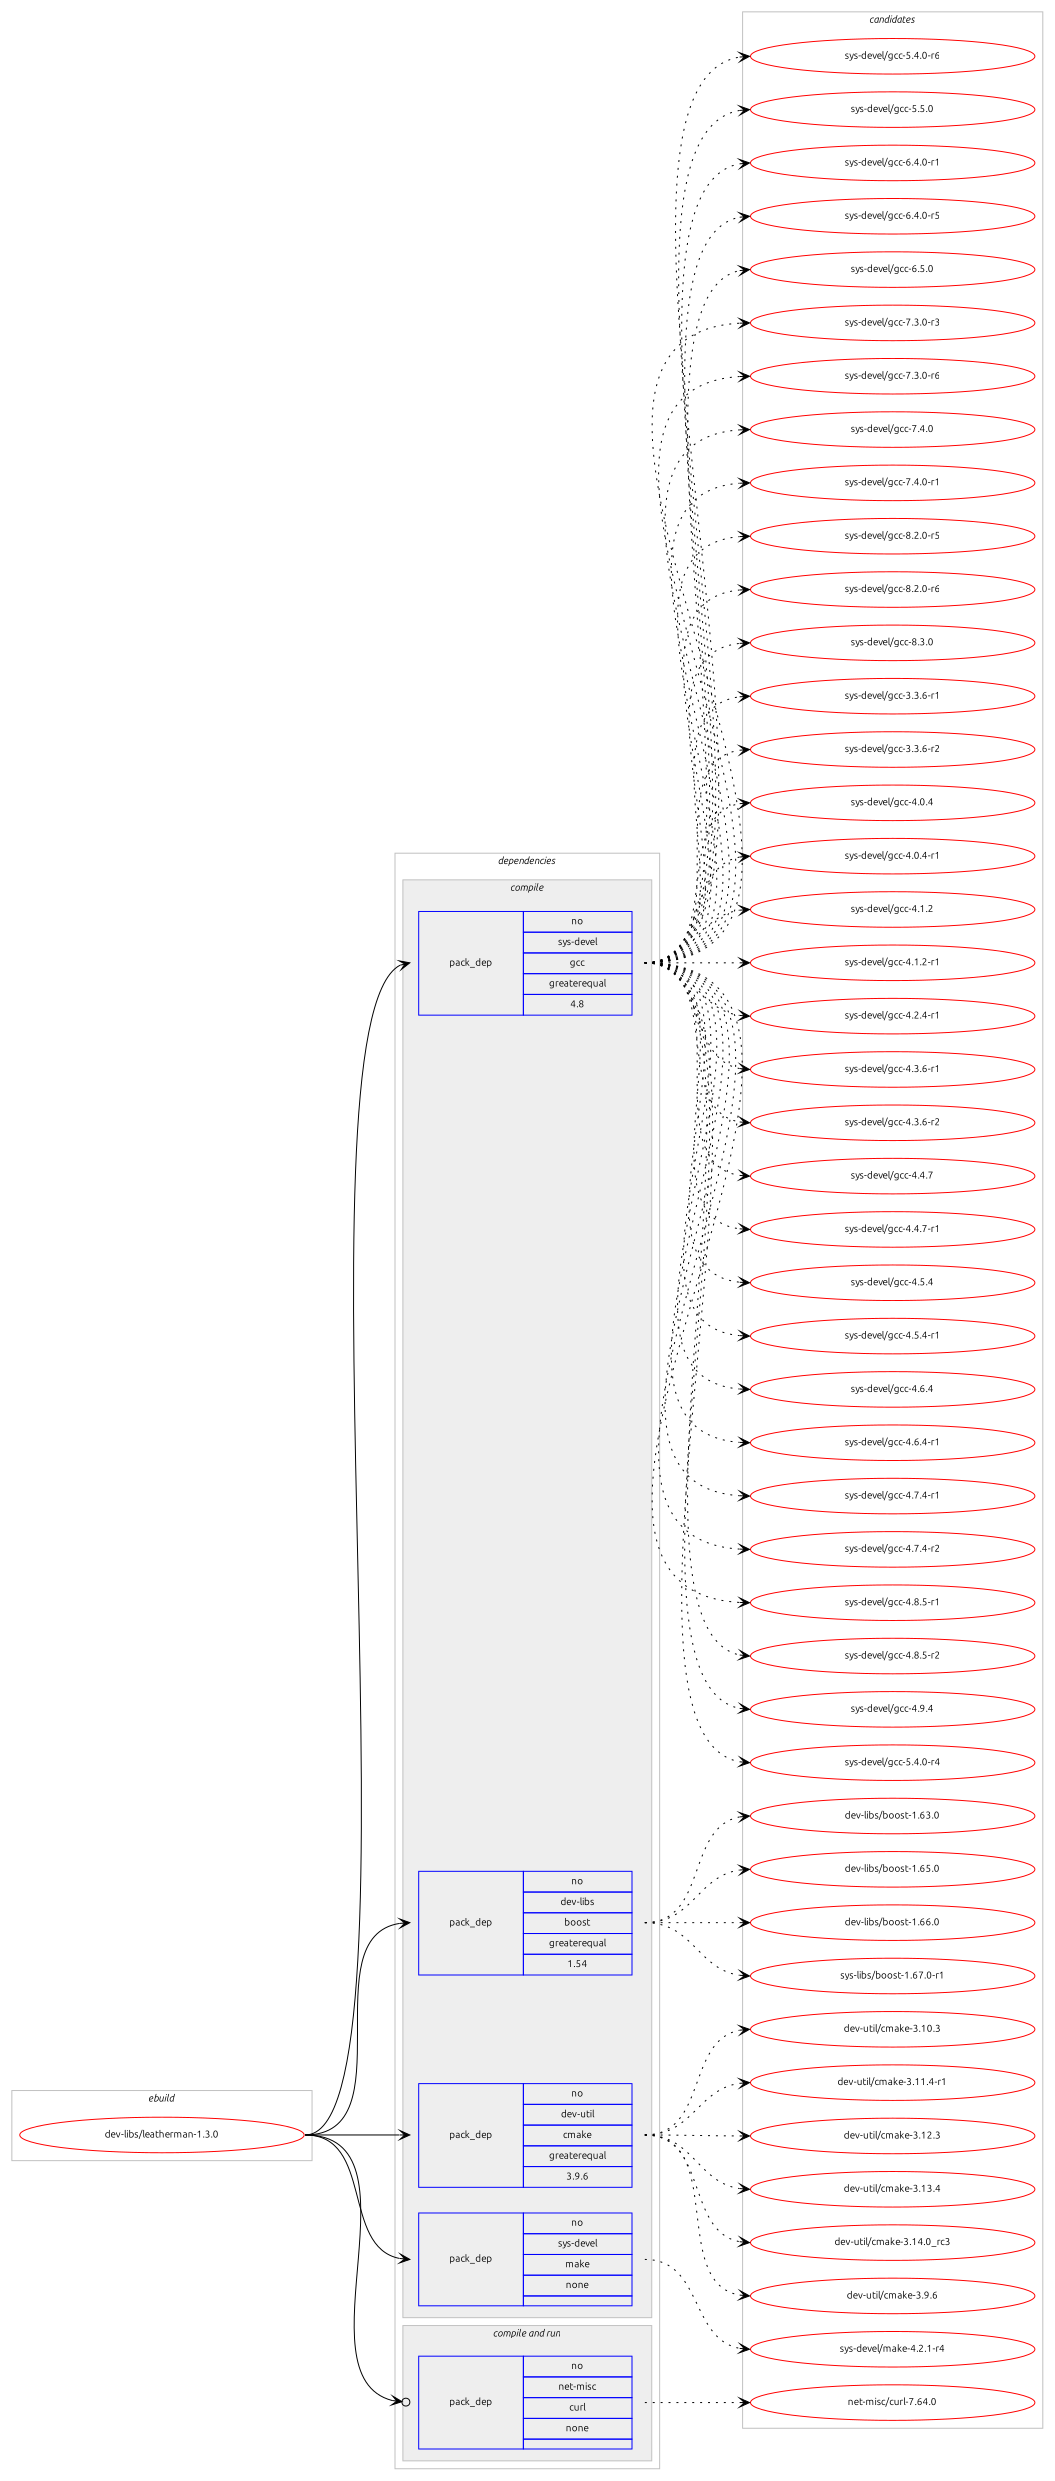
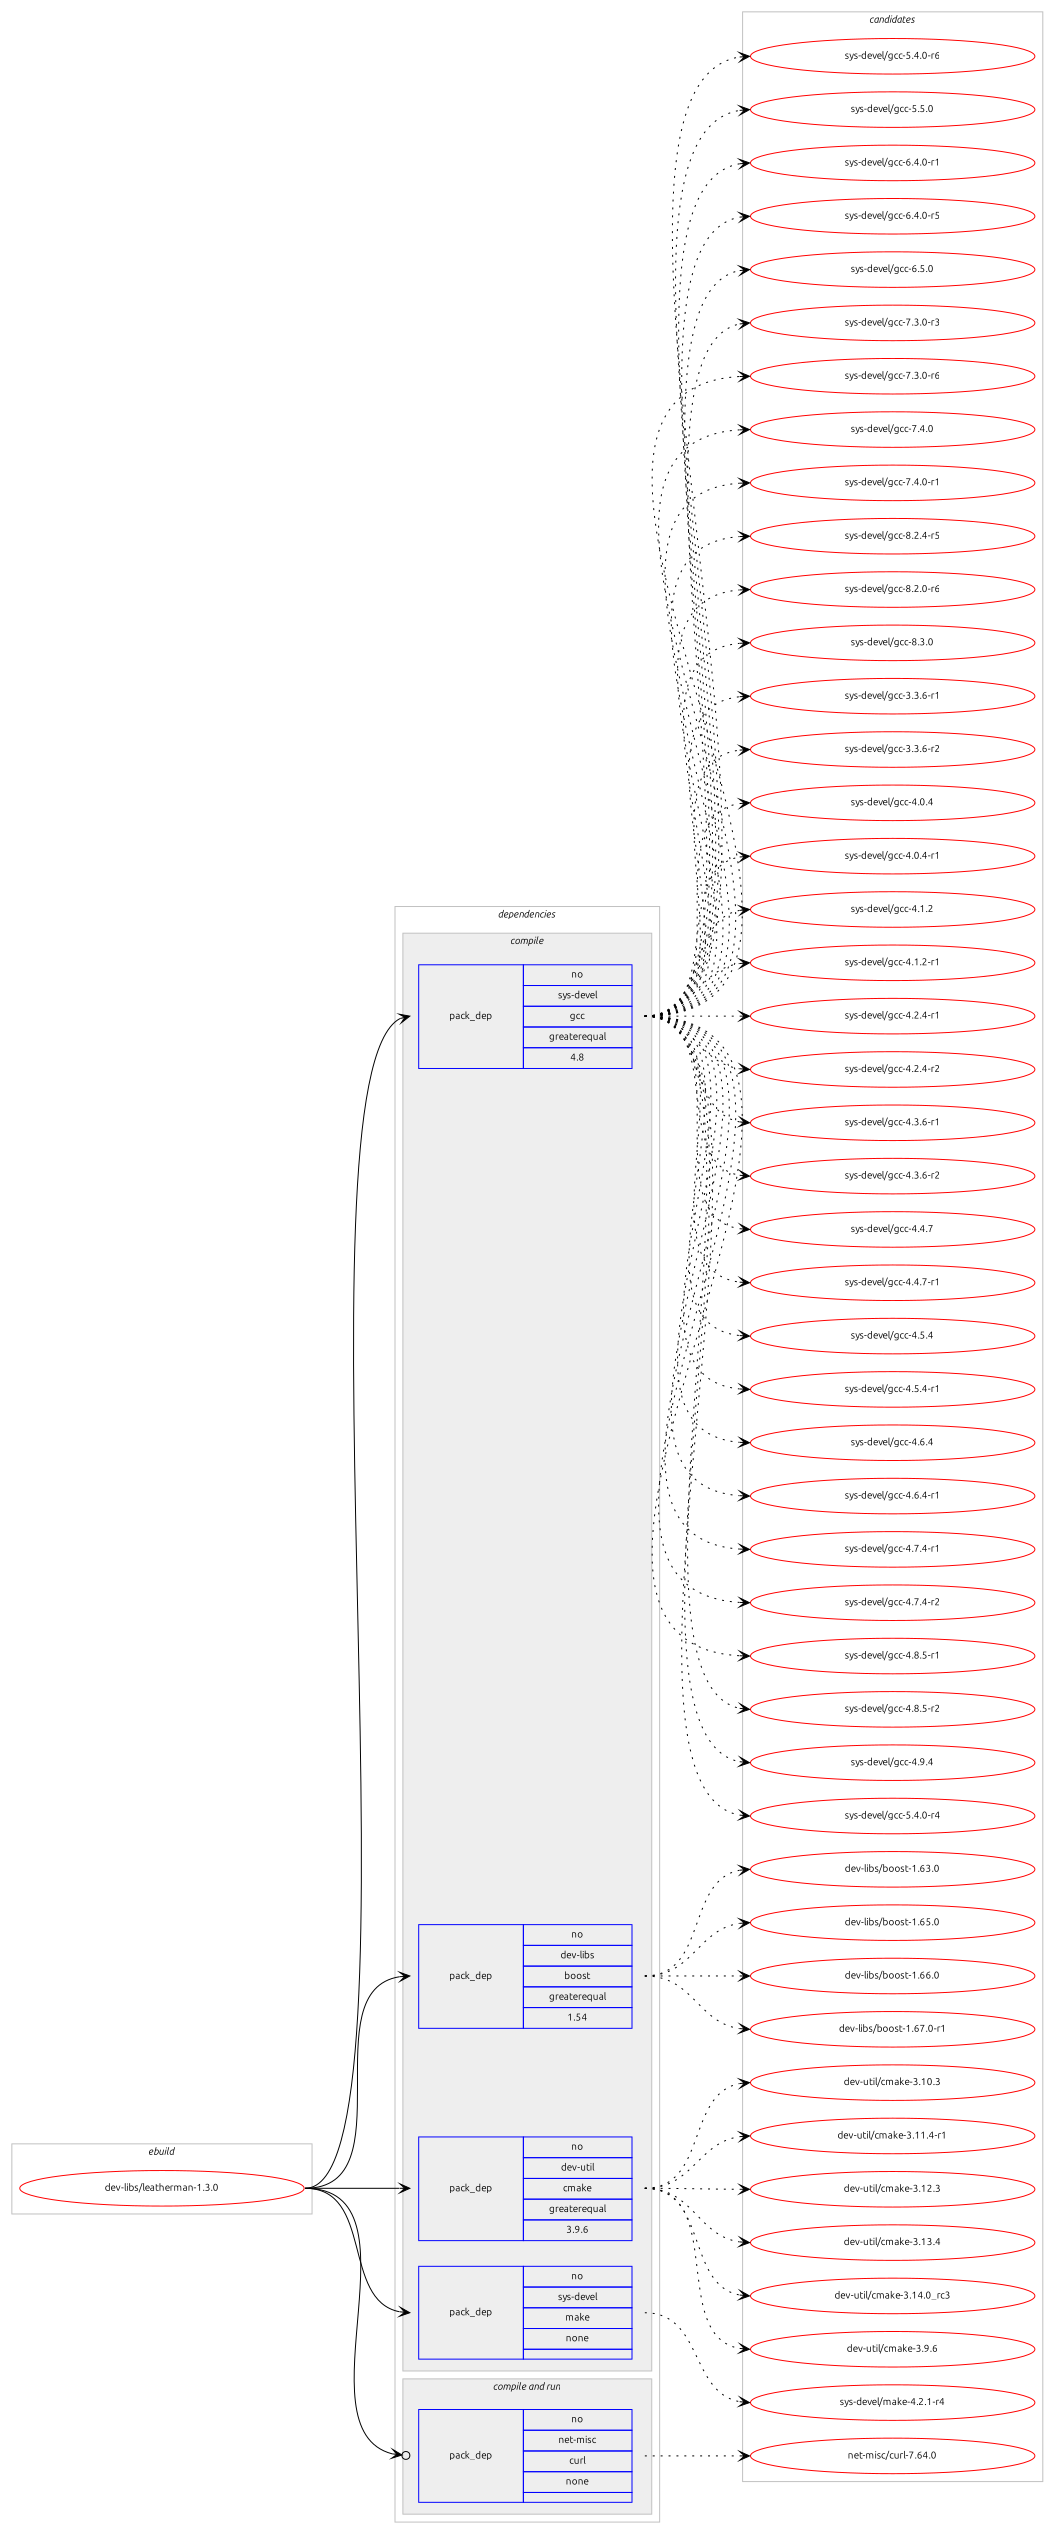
(893, 536) -> (893, 536)
none -> (893, 1069)
(893, 1976) -> (893, 2029)
